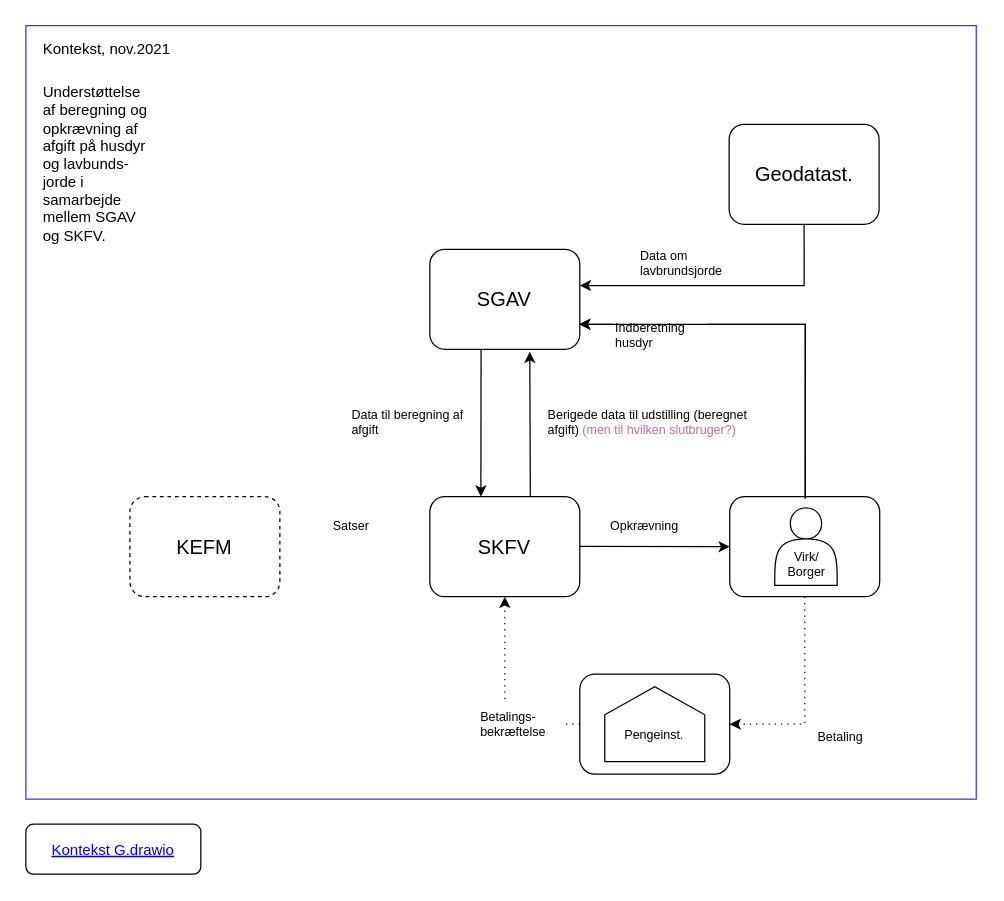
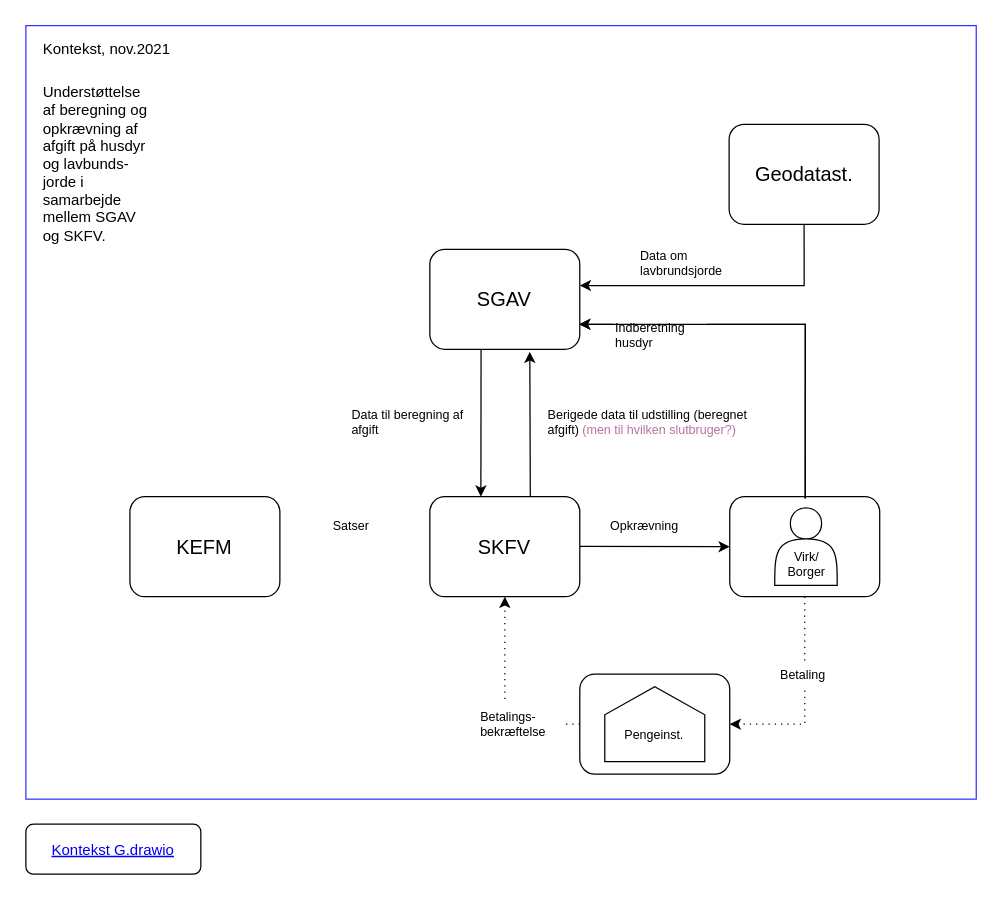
(205, 547) -> (205, 547)
(863, 737) -> (825, 674)
